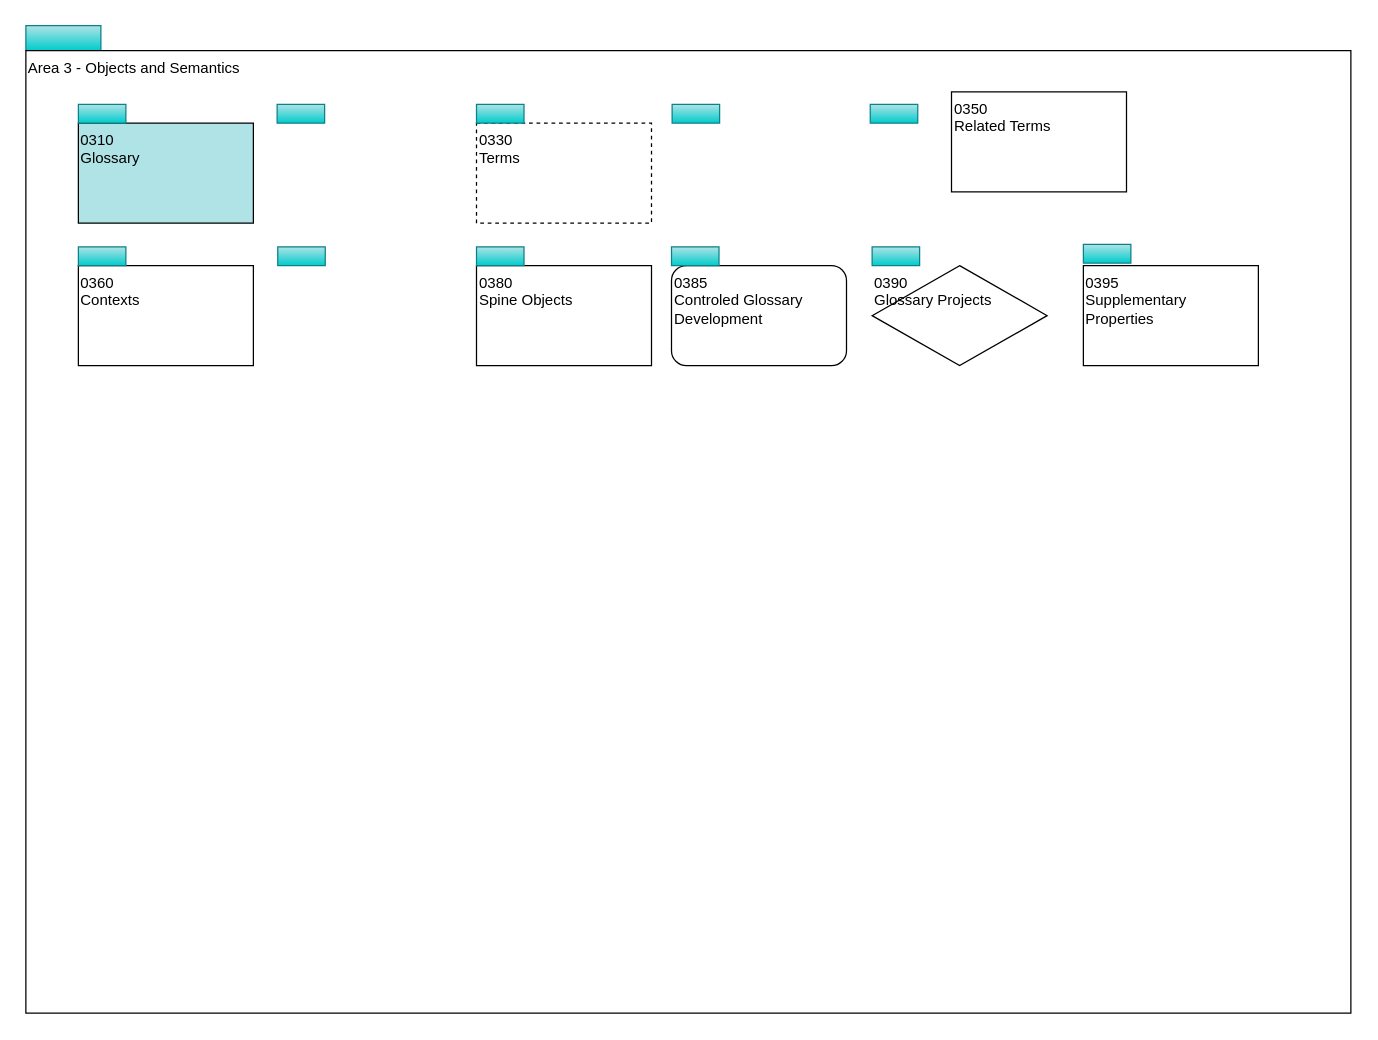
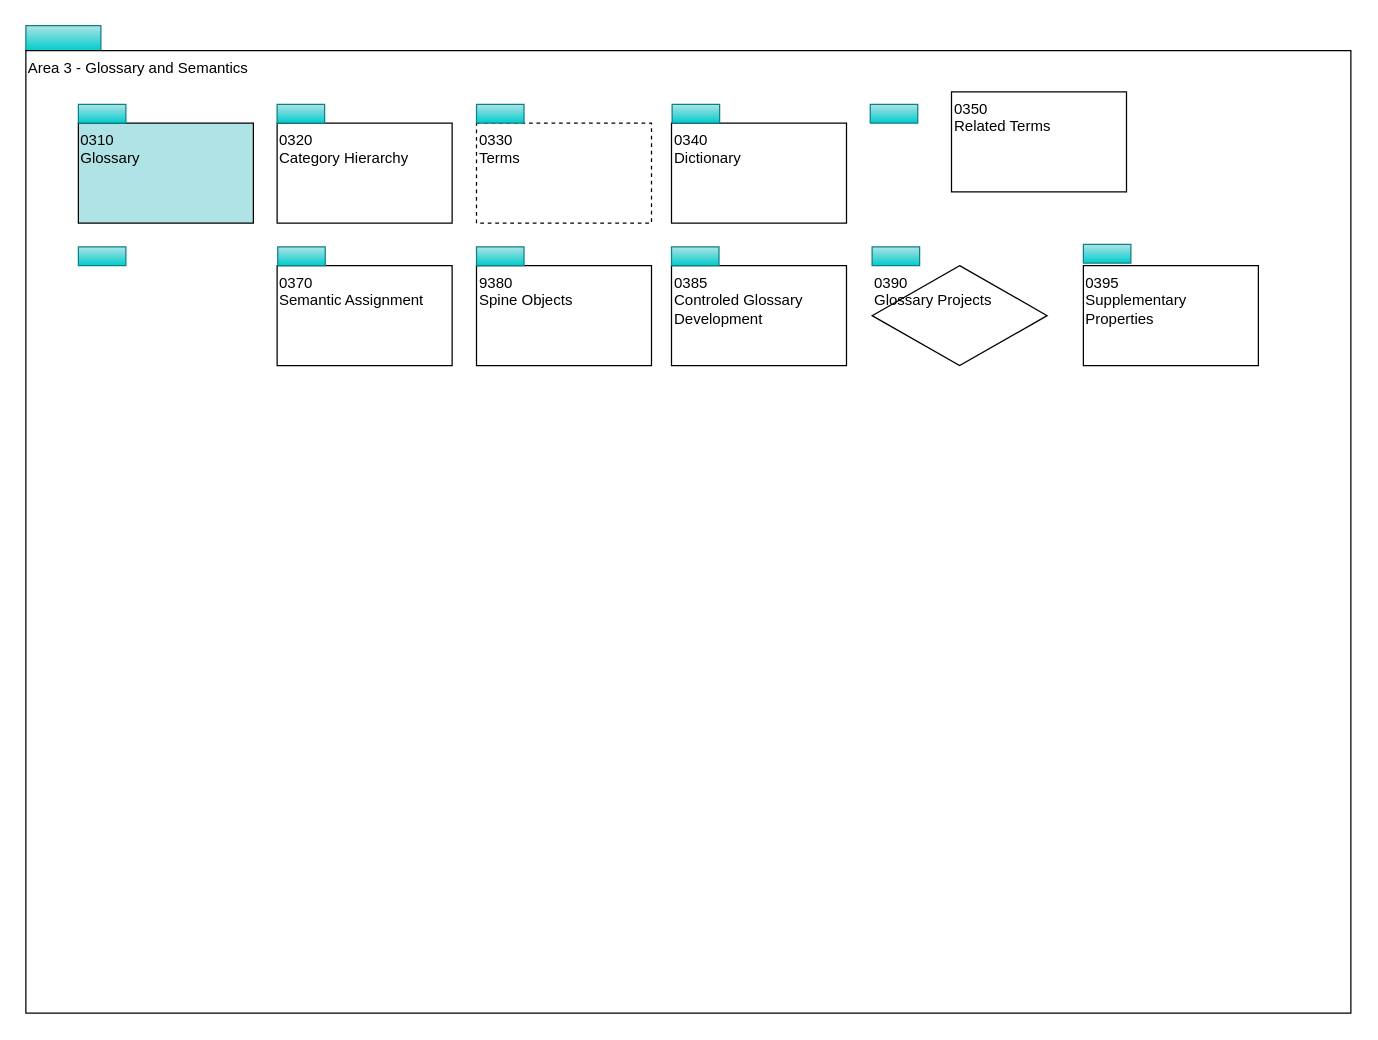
(142, 68) -> (145, 68)
none -> (364, 173)
none -> (759, 173)
(530, 292) -> (530, 292)
(166, 316) -> none
none -> (364, 316)
(759, 316) -> (759, 316)
